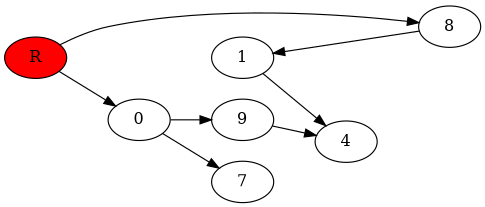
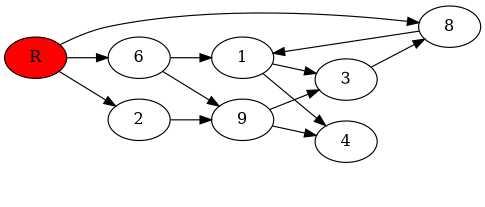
none -> (139, 58)
none -> (346, 80)
(139, 120) -> (139, 120)
(243, 182) -> none
